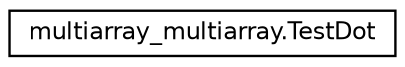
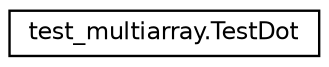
(202, 33) -> (164, 33)
